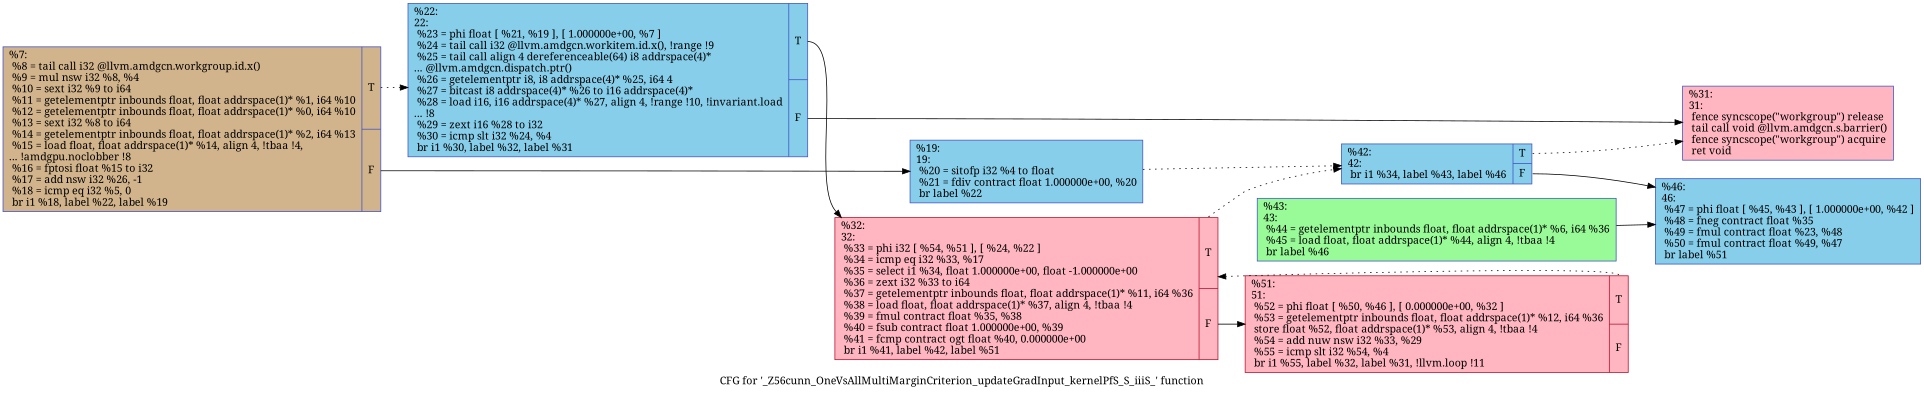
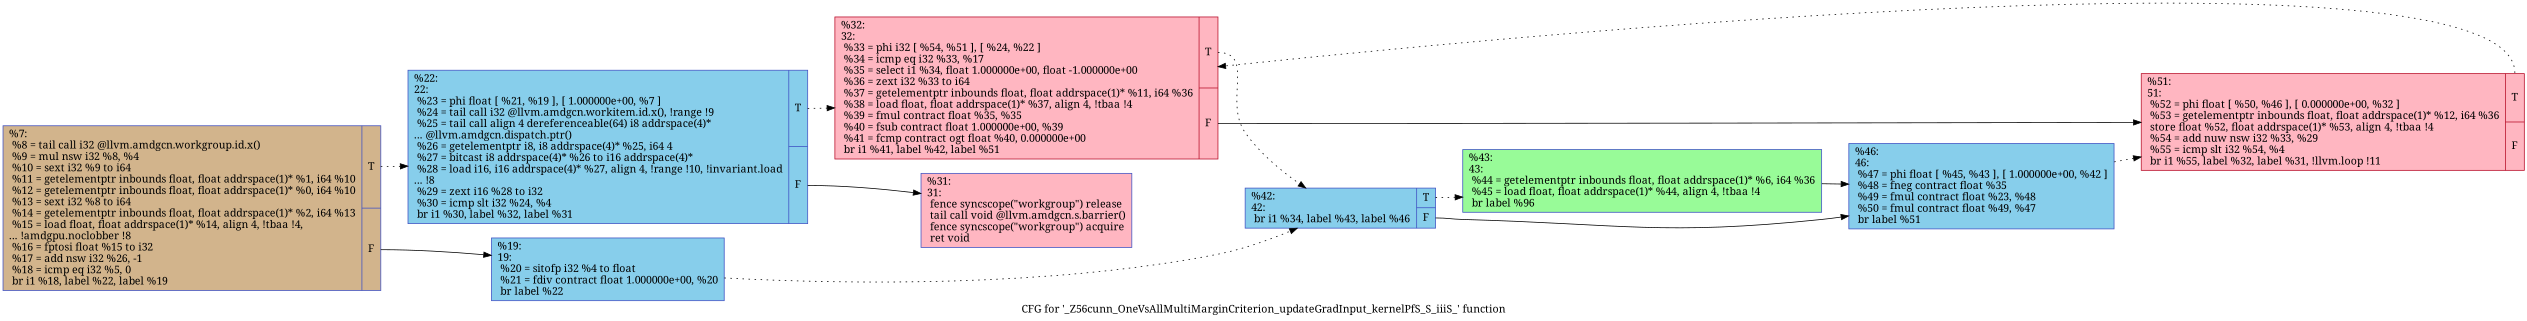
(826, 124) -> (817, 108)
(1604, 150) -> (1445, 197)
none -> (2124, 160)
(1297, 252) -> (1502, 203)
(932, 317) -> (932, 116)
